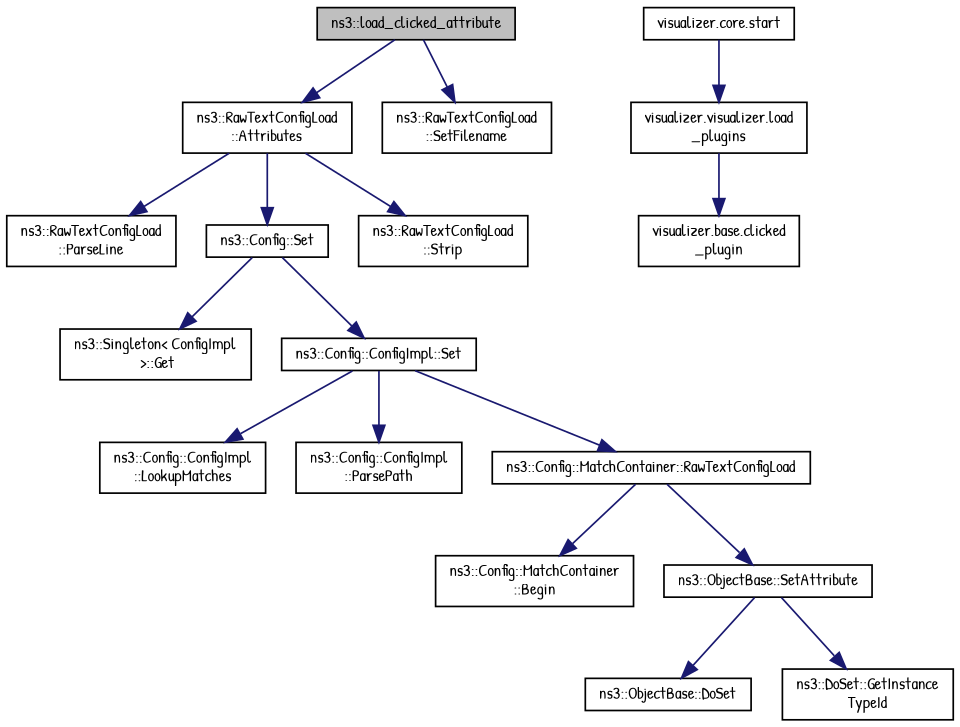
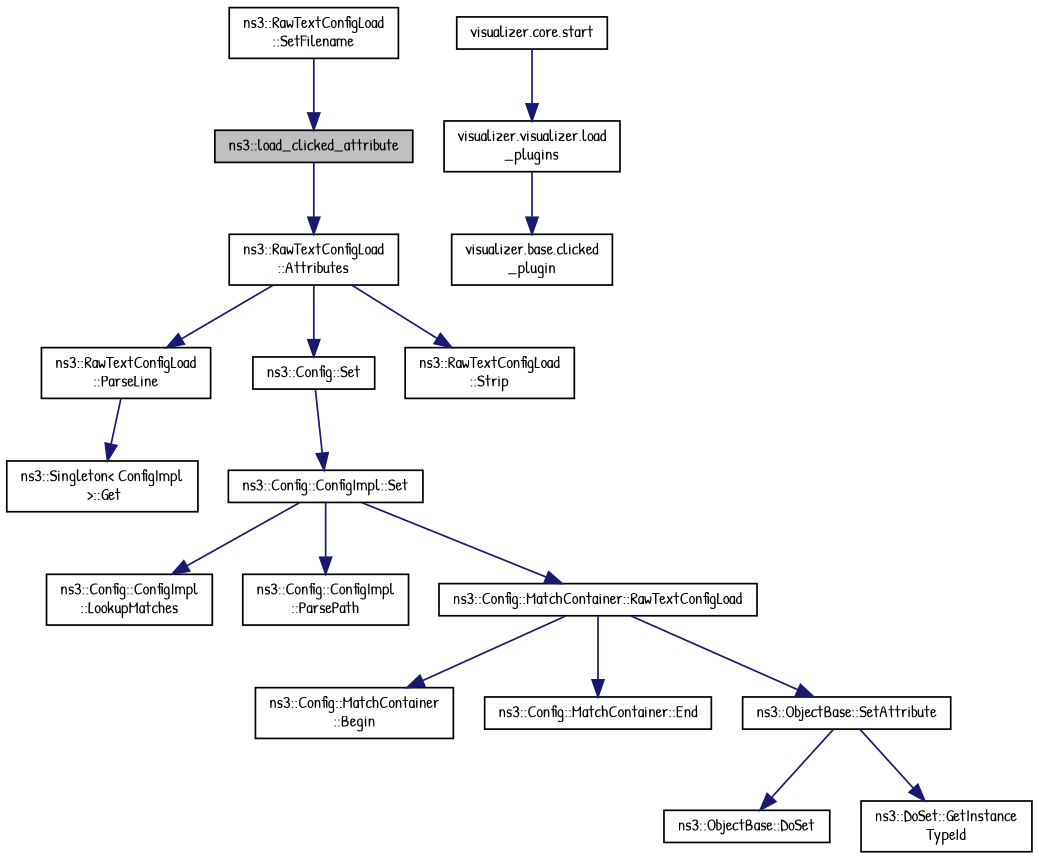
(435, 63) -> (314, 85)
(222, 287) -> (116, 421)
none -> (598, 713)
